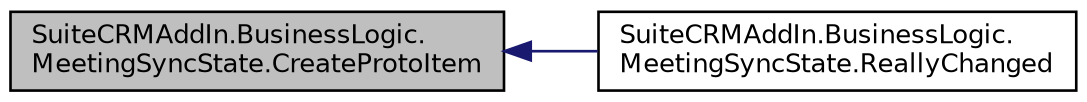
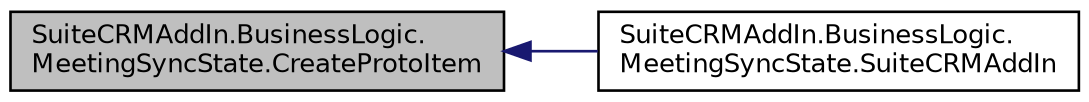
(837, 51) -> (839, 51)
